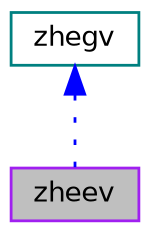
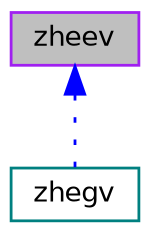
(75, 131) -> (75, 131)
